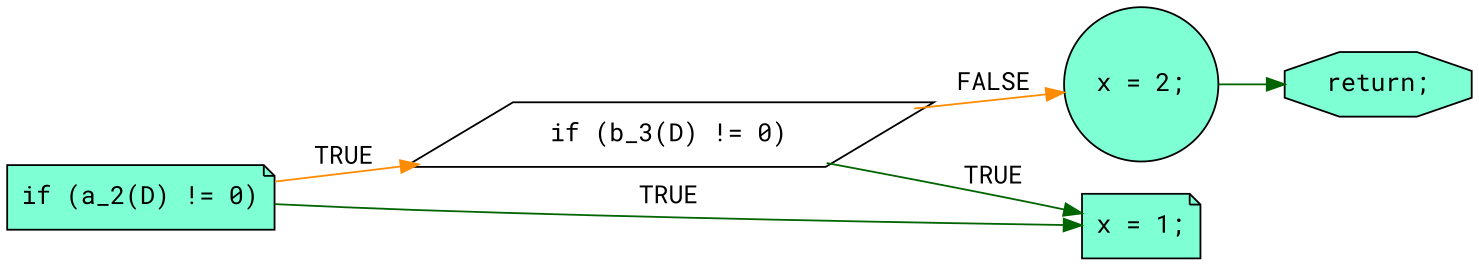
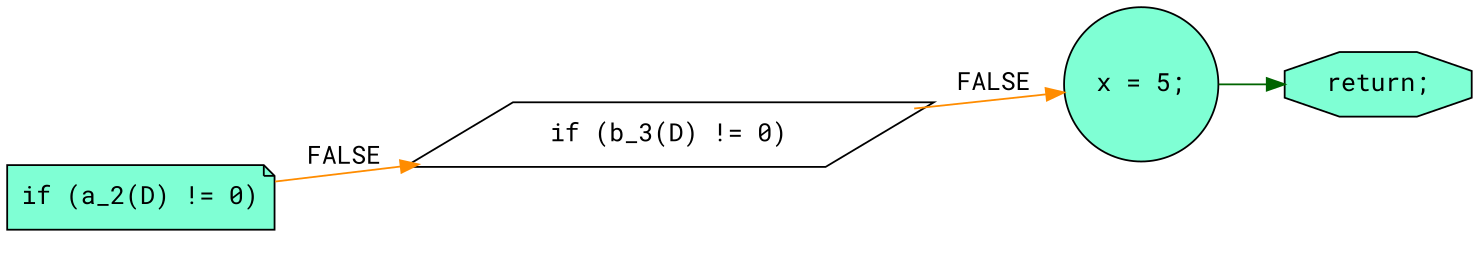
(1141, 84) -> (1141, 84)
(345, 157) -> (345, 157)
(1141, 226) -> none
